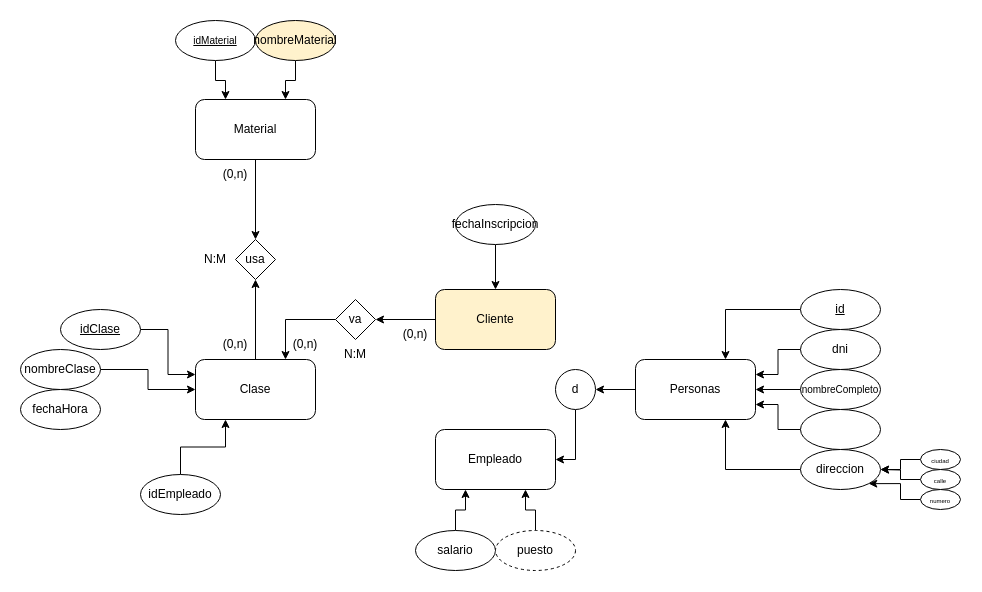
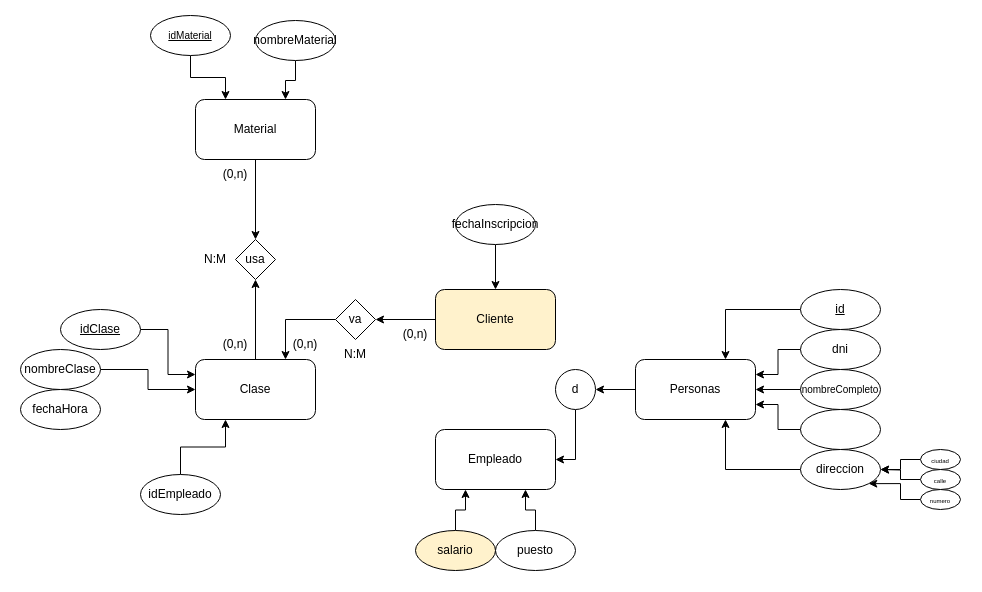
(216, 41) -> (191, 36)
(296, 41) -> (296, 41)
(456, 551) -> (456, 551)
(536, 551) -> (536, 551)
